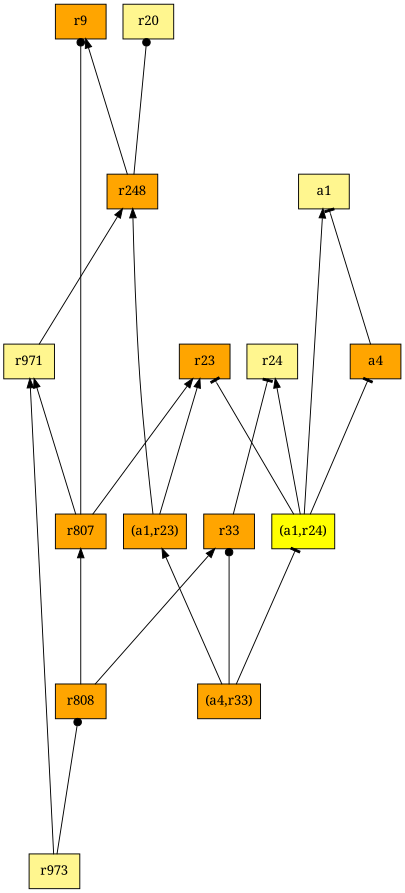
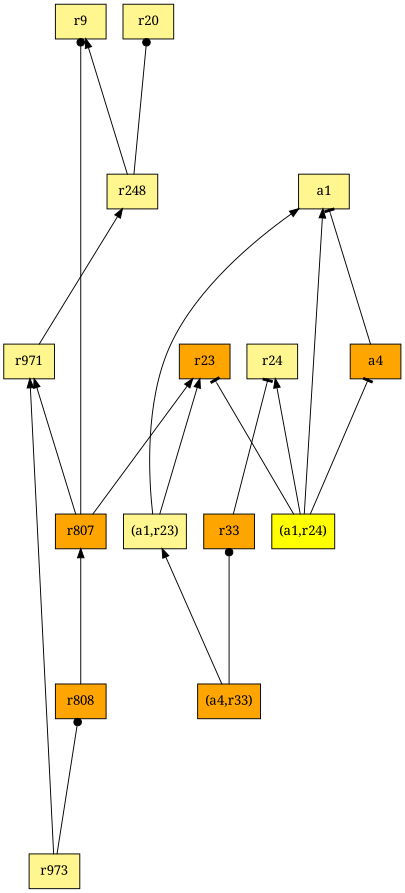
(81, 22) -> (81, 22)
(132, 192) -> (132, 192)
(139, 366) -> (172, 342)
(155, 531) -> (155, 531)
(265, 619) -> none
(152, 620) -> none
